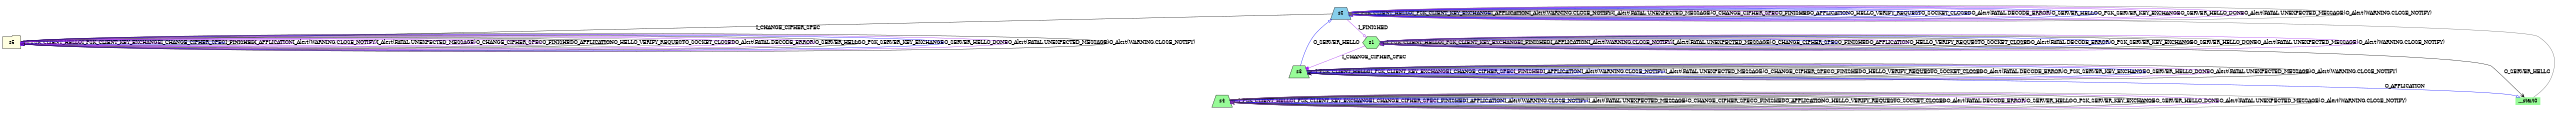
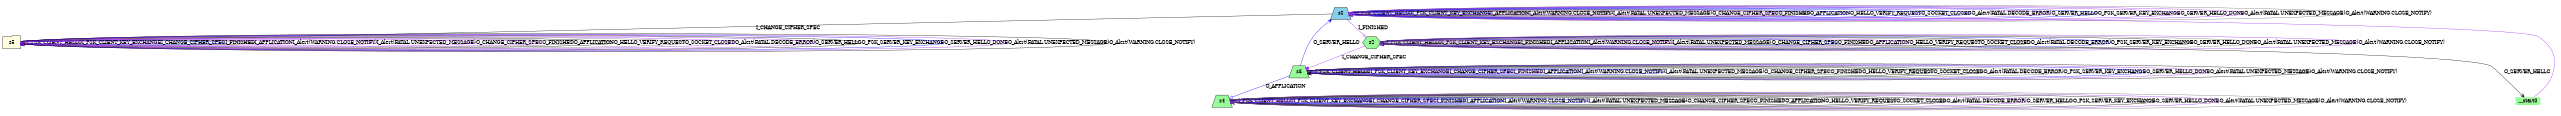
(2172, 22) -> (2172, 22)
(1310, 41) -> (1310, 41)
(1372, 43) -> (1372, 43)
(2033, 81) -> (1261, 86)
